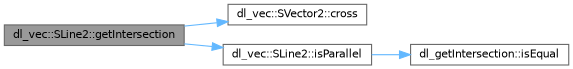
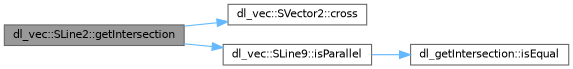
(297, 55) -> (297, 55)
